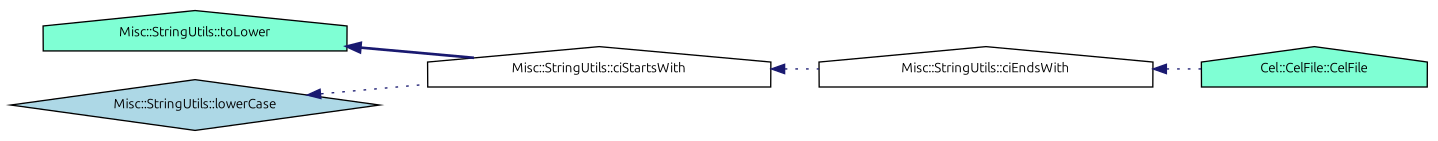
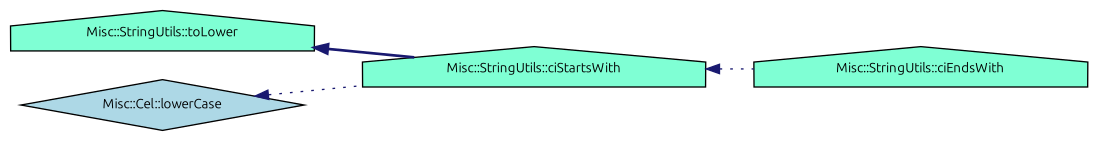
(599, 69) -> (534, 69)
(986, 69) -> (921, 69)
(1314, 69) -> none
(195, 105) -> (162, 105)
